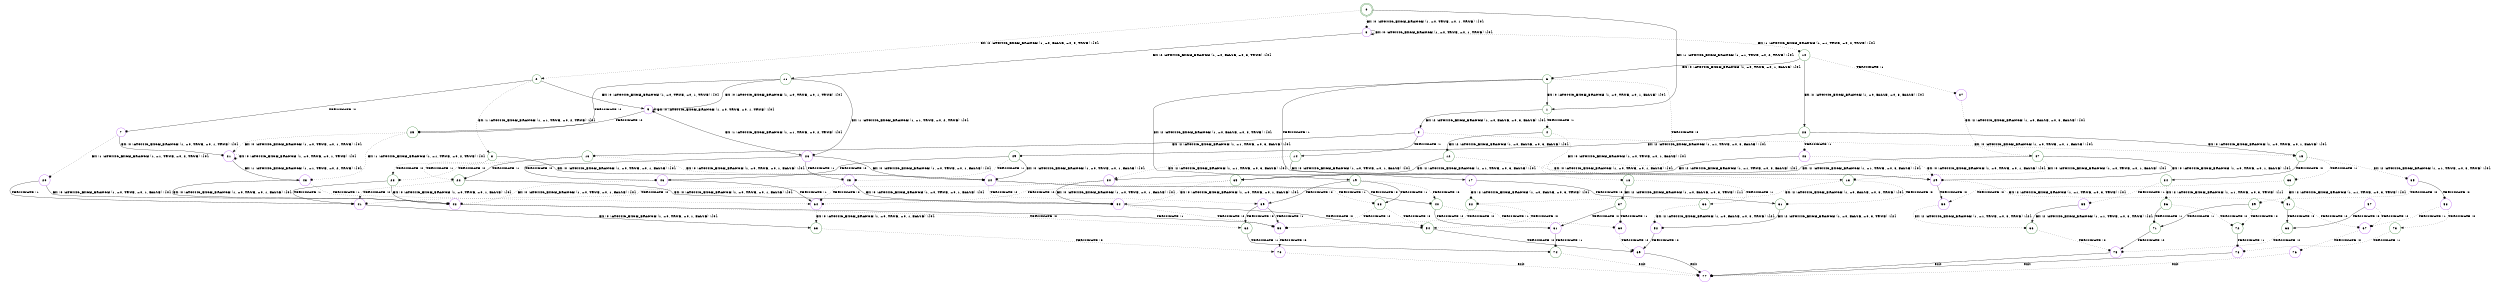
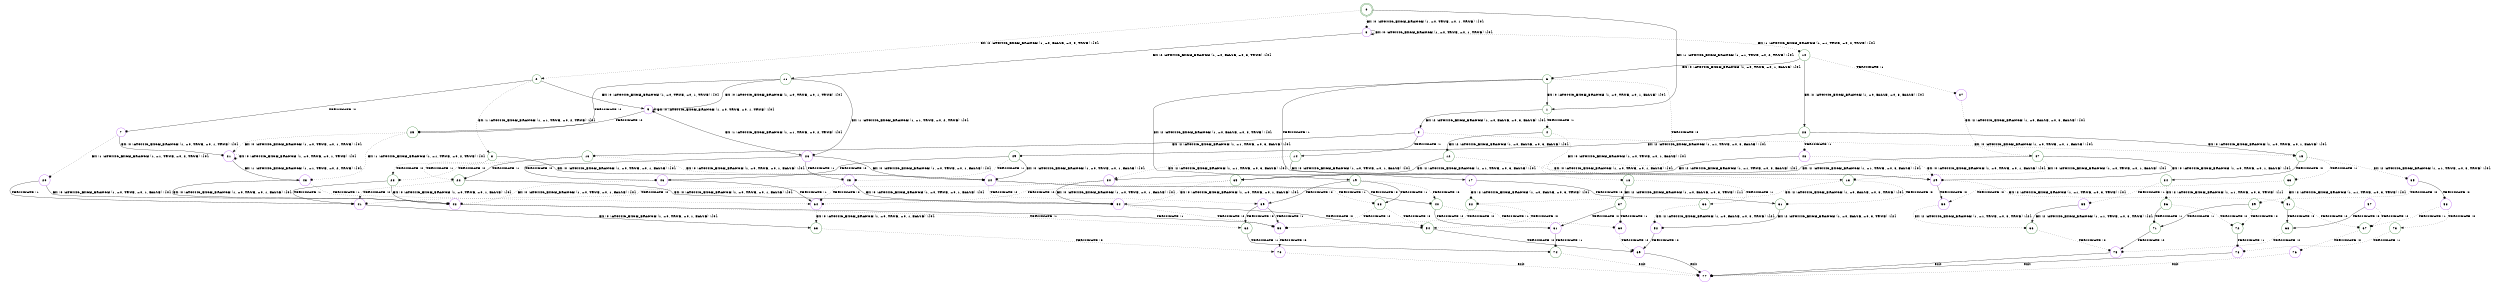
(1044, 216) -> (1044, 216)
(2365, 228) -> (2365, 228)
